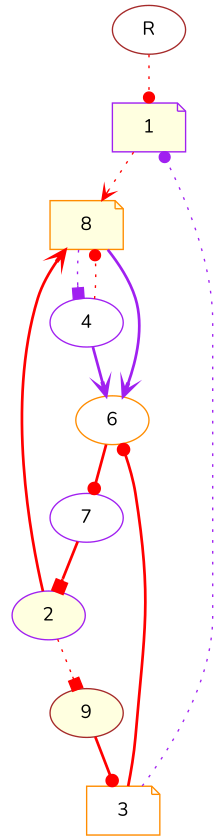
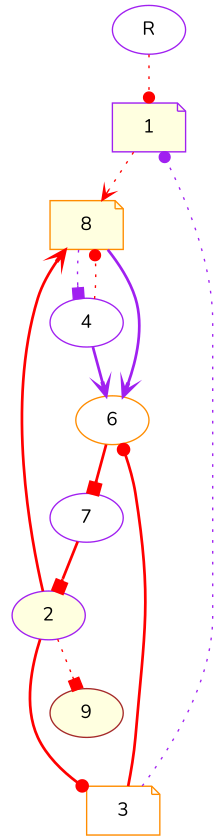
(149, 30) -> (149, 30)
(101, 464) -> (101, 464)
(103, 756) -> (32, 719)
